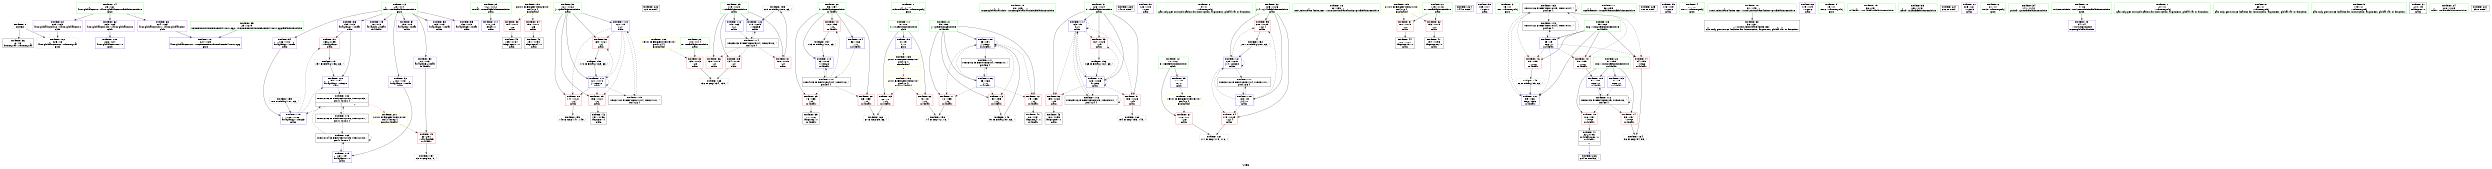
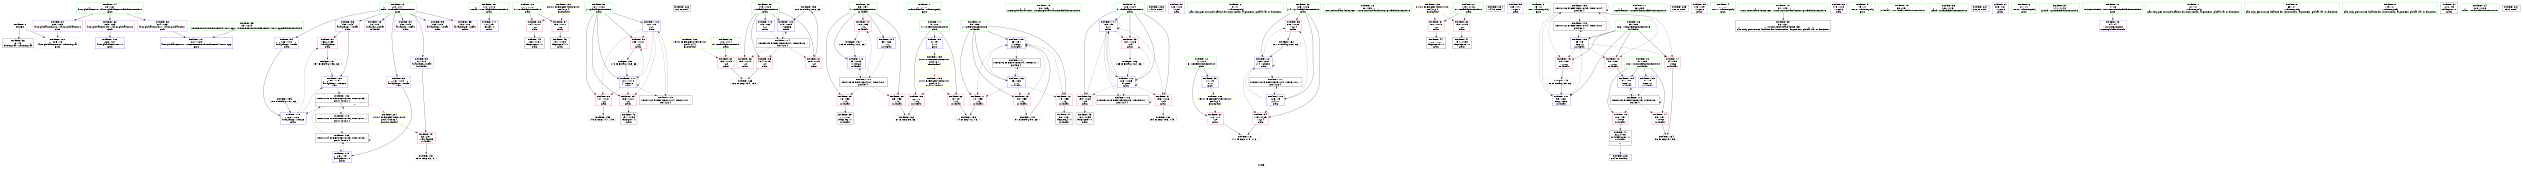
none -> (528, 8)
